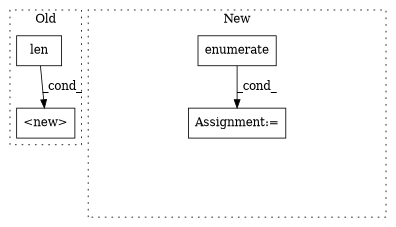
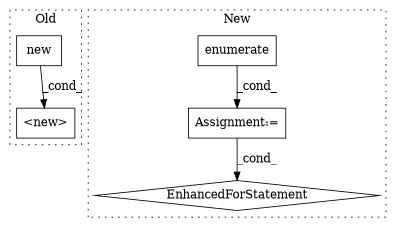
(39, 51) -> (39, 51)
none -> (237, 196)
